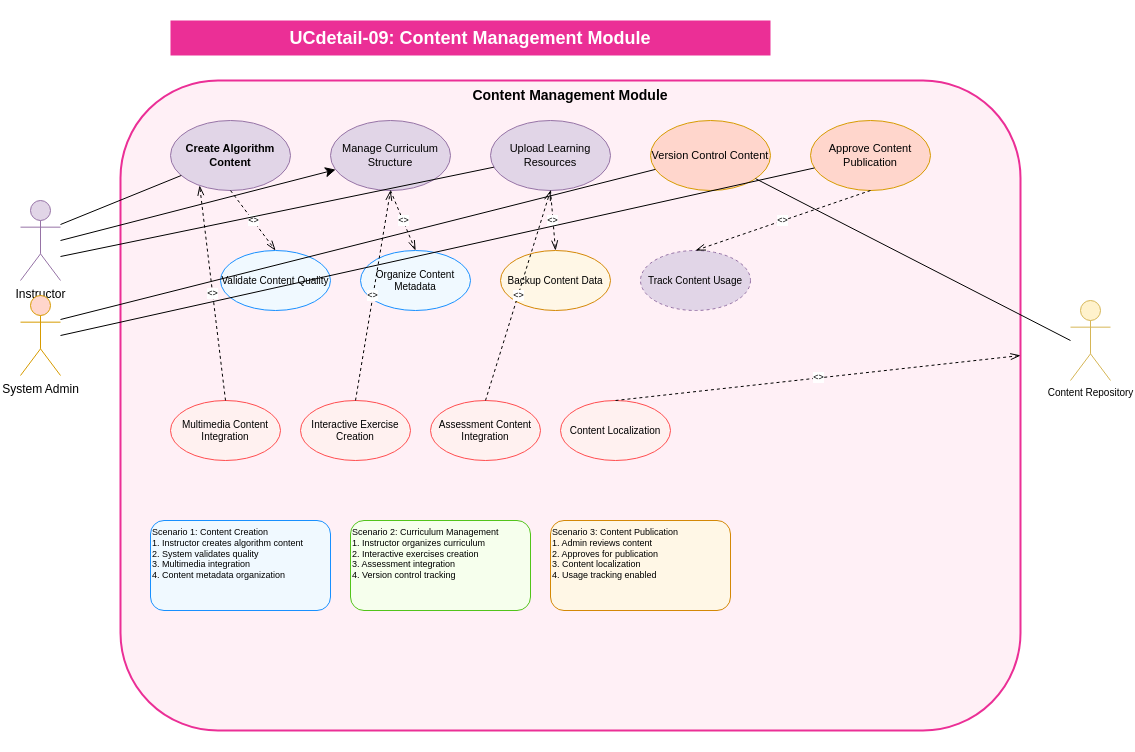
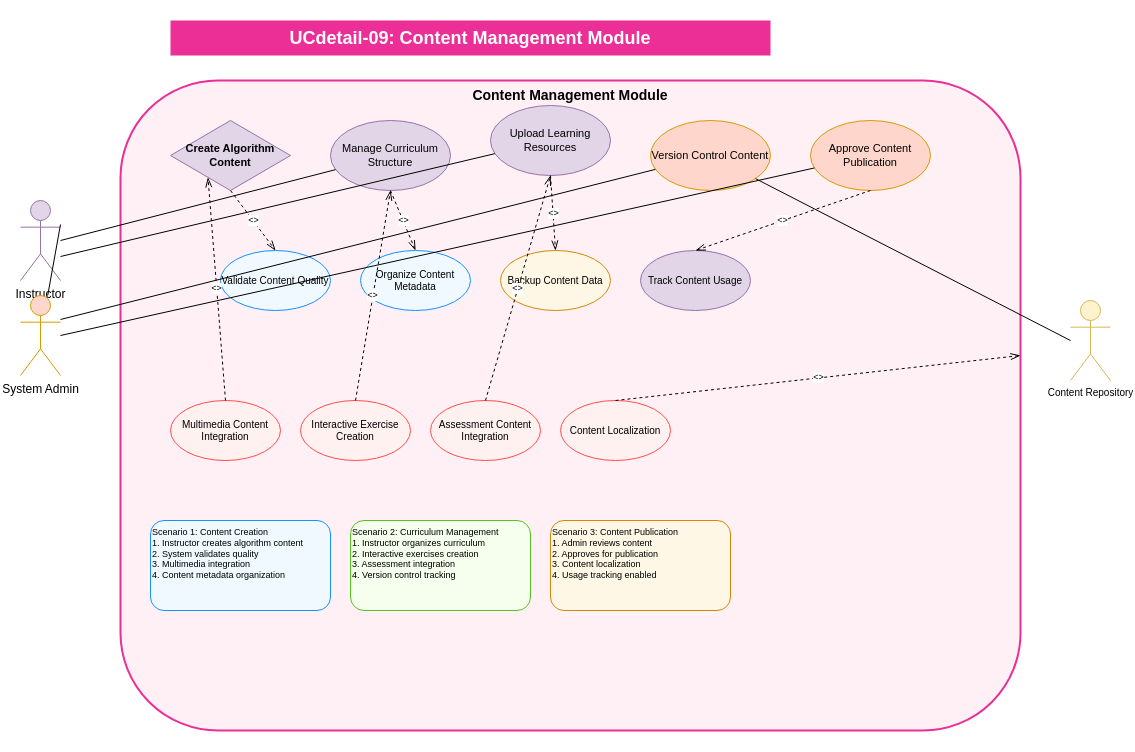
(231, 156) -> (231, 156)
(551, 156) -> (551, 141)
(326, 172) -> (330, 171)
(121, 200) -> (54, 260)
(696, 281) -> (696, 281)
